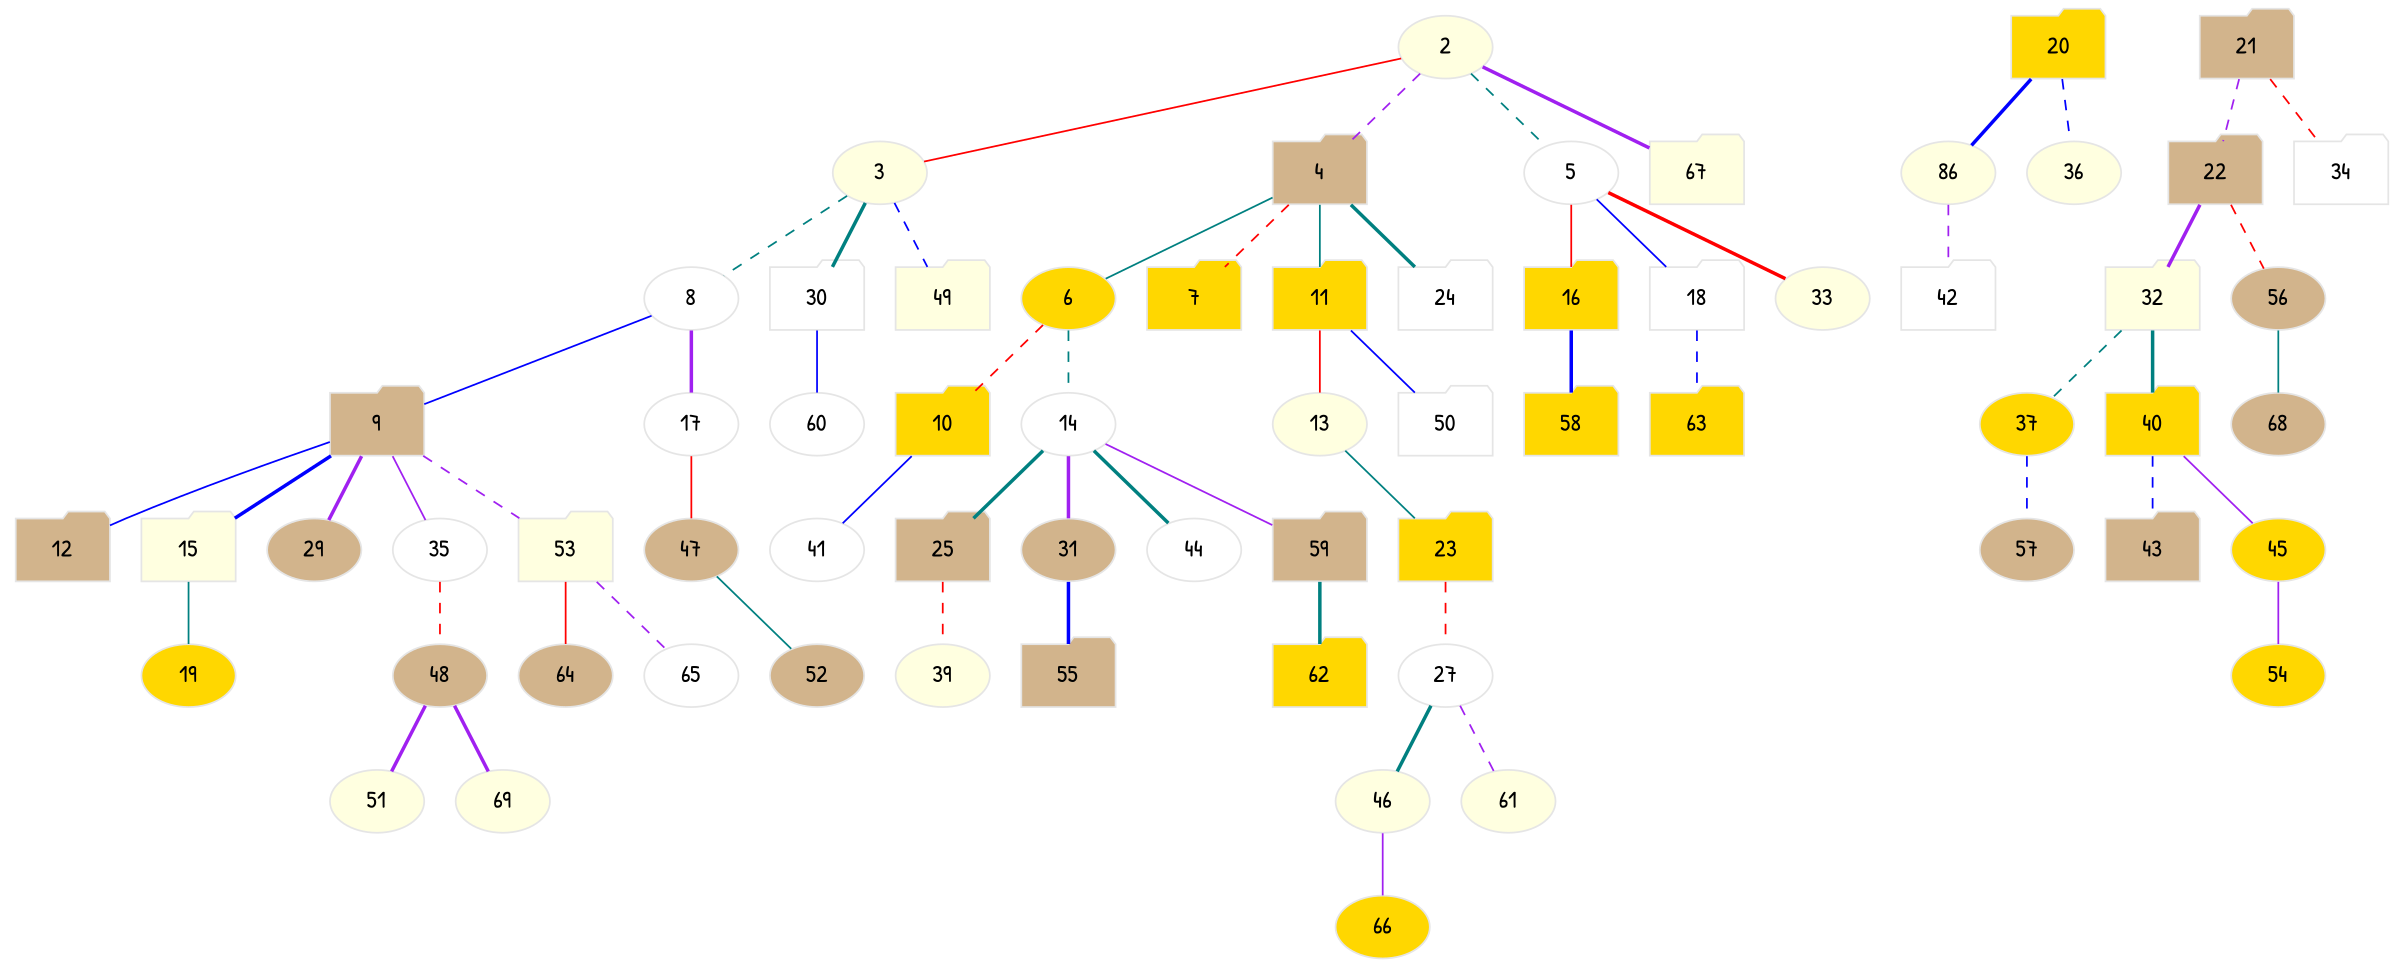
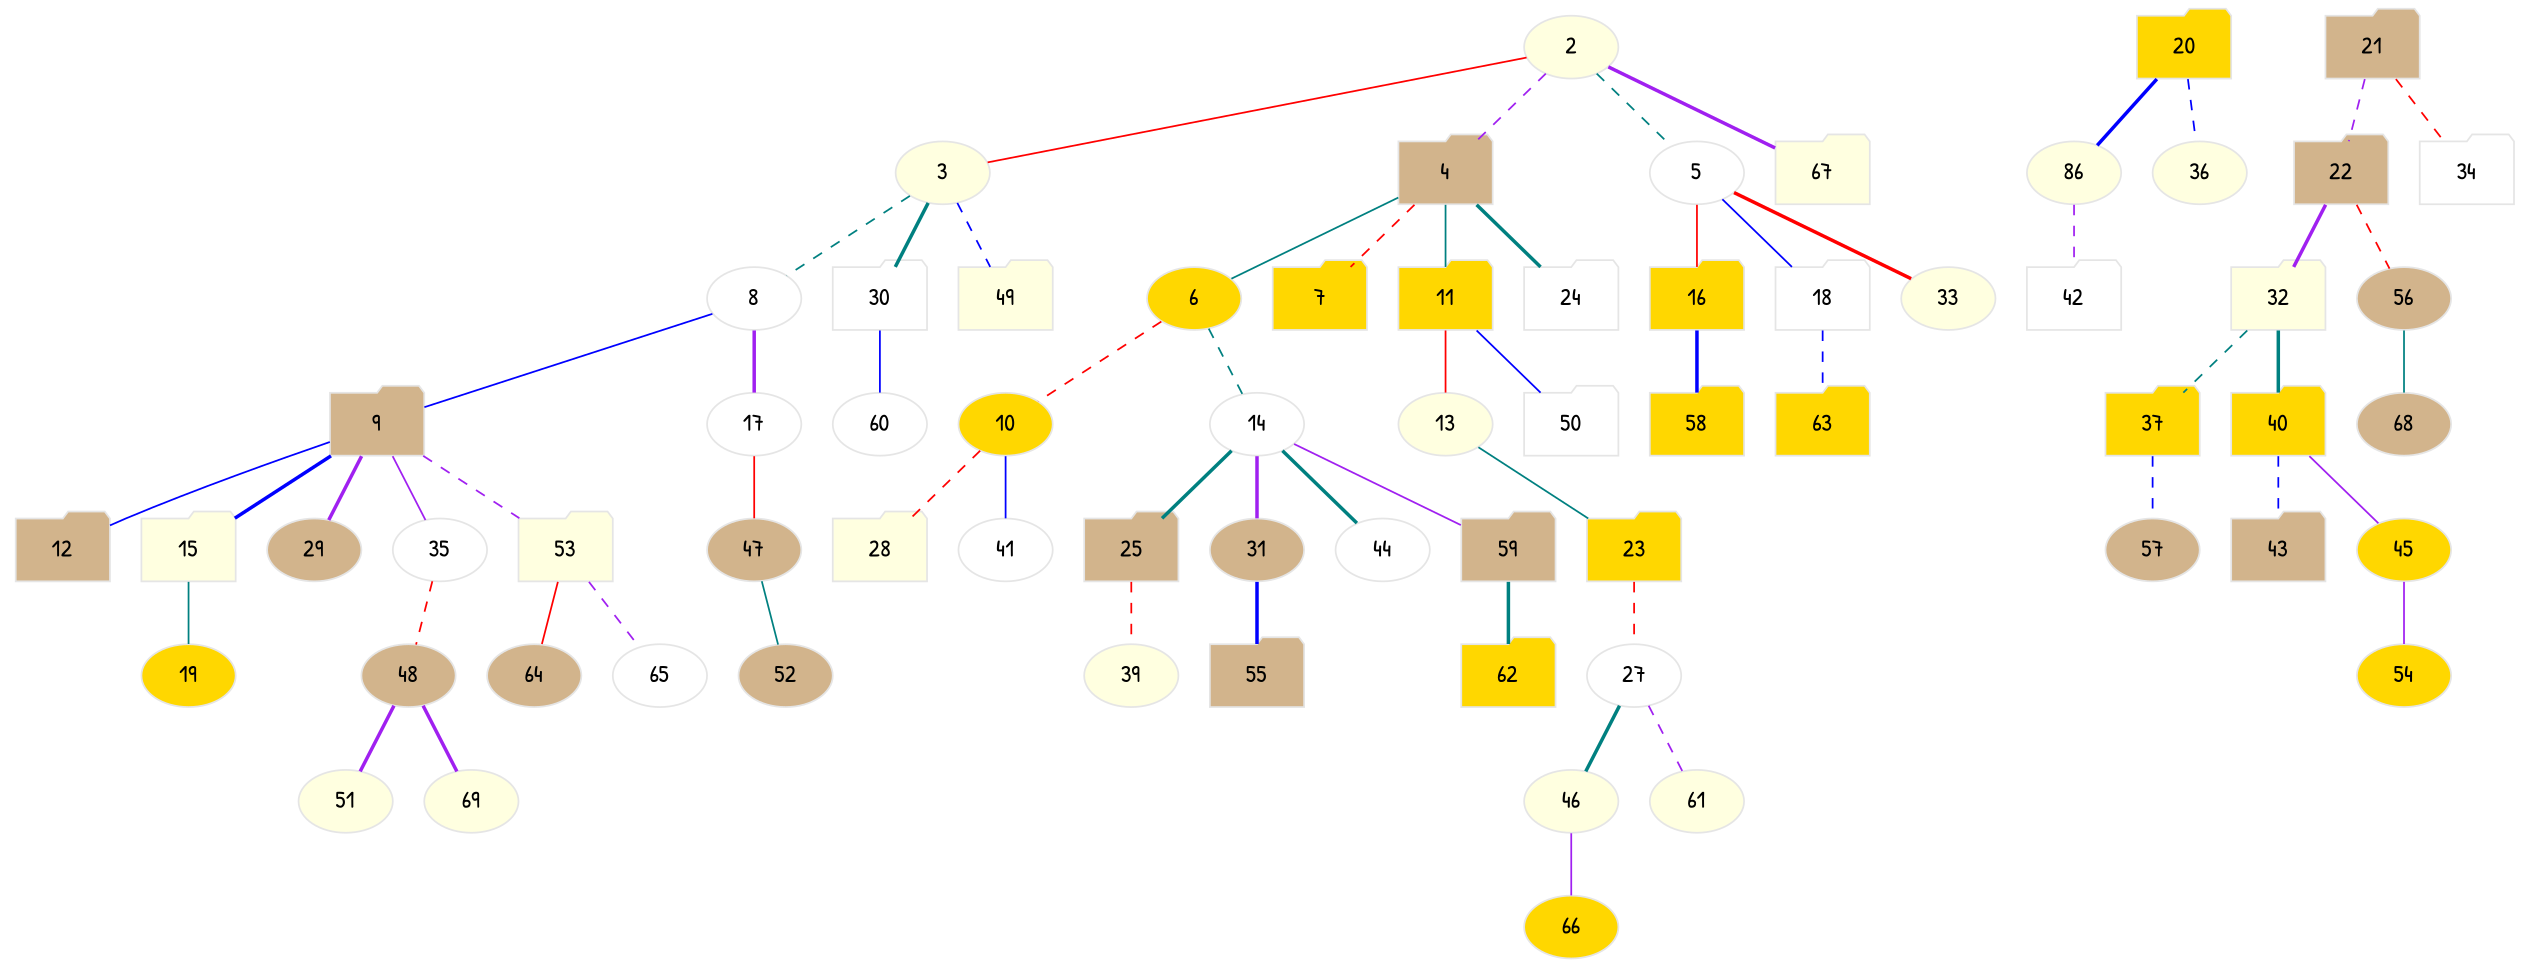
(943, 424) -> (1006, 424)
(2027, 424) -> (2153, 424)
none -> (880, 550)
